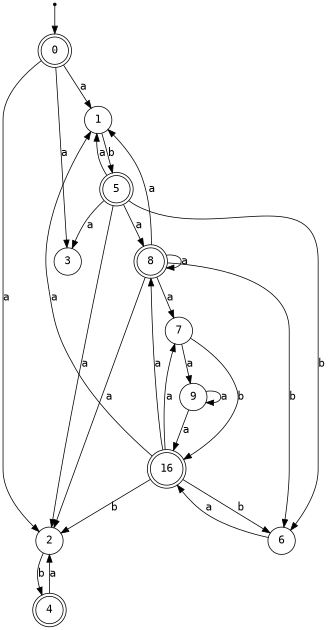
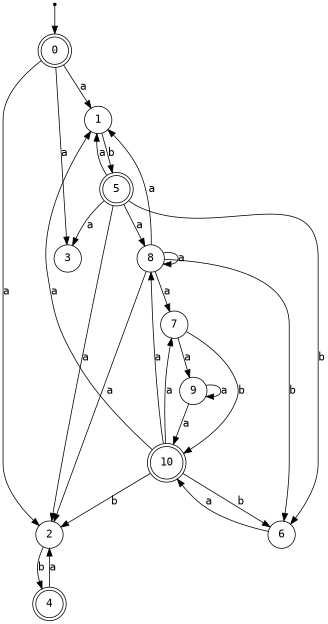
(151, 262) -> (151, 258)
(167, 469) -> (167, 463)
